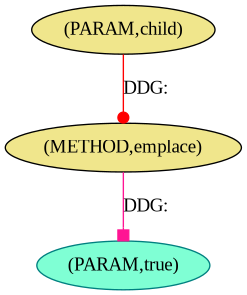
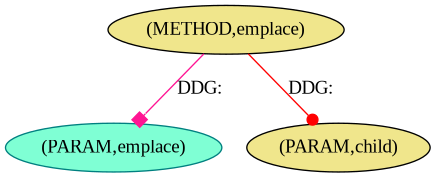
(123, 83) -> (278, 85)
(123, 265) -> (114, 148)
